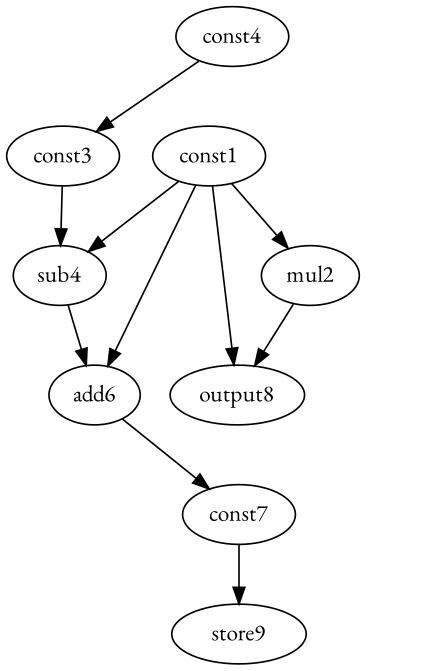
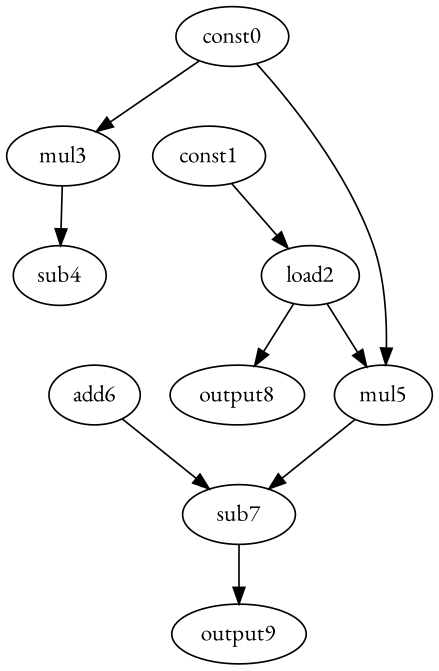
(232, 37) -> (232, 37)
(63, 156) -> (63, 156)
(140, 211) -> none
(222, 267) -> none
(155, 268) -> none
(310, 276) -> (310, 276)
(75, 327) -> none
none -> (383, 395)
(239, 515) -> (239, 515)
(239, 634) -> (239, 634)
